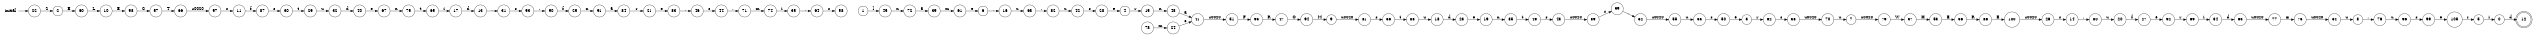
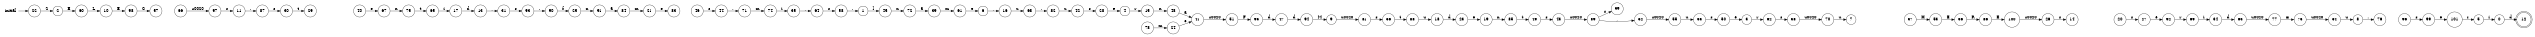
(251, 9) -> (251, 9)
(637, 9) -> (637, 9)
(167, 11) -> none
(335, 11) -> none
(684, 11) -> none
none -> (851, 11)
(1628, 14) -> (1615, 22)
(1269, 18) -> (1269, 18)
(1294, 18) -> (1294, 18)
(2132, 18) -> (2132, 18)
(1884, 20) -> none
(2095, 20) -> none
(2391, 20) -> none
(2455, 20) -> (2455, 20)
